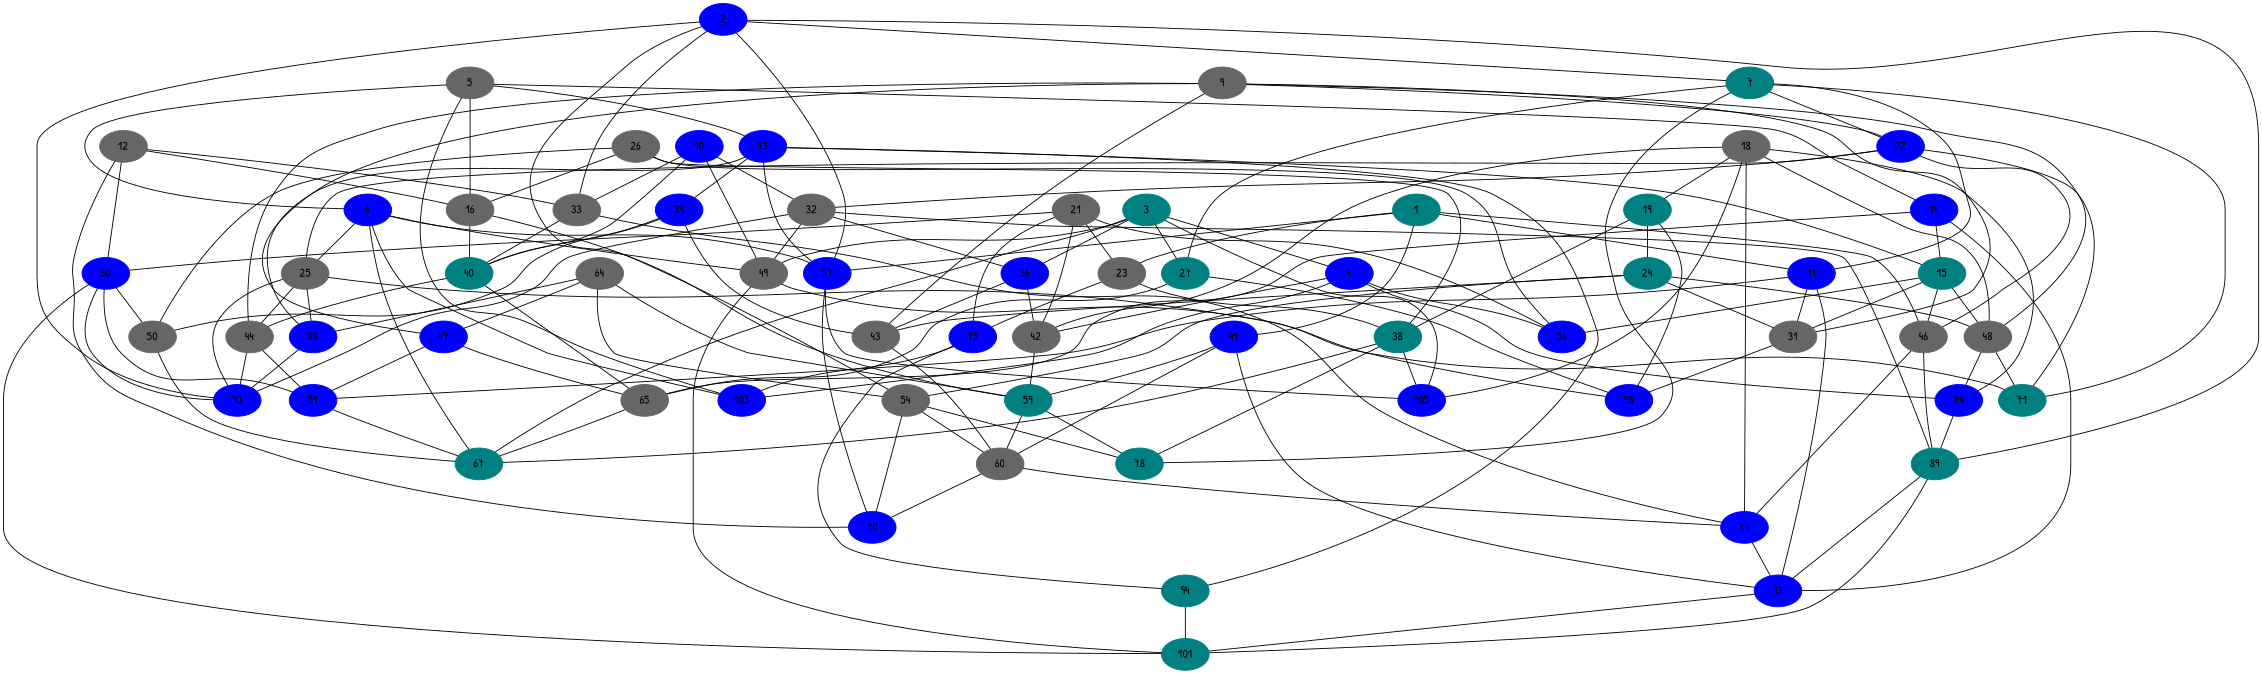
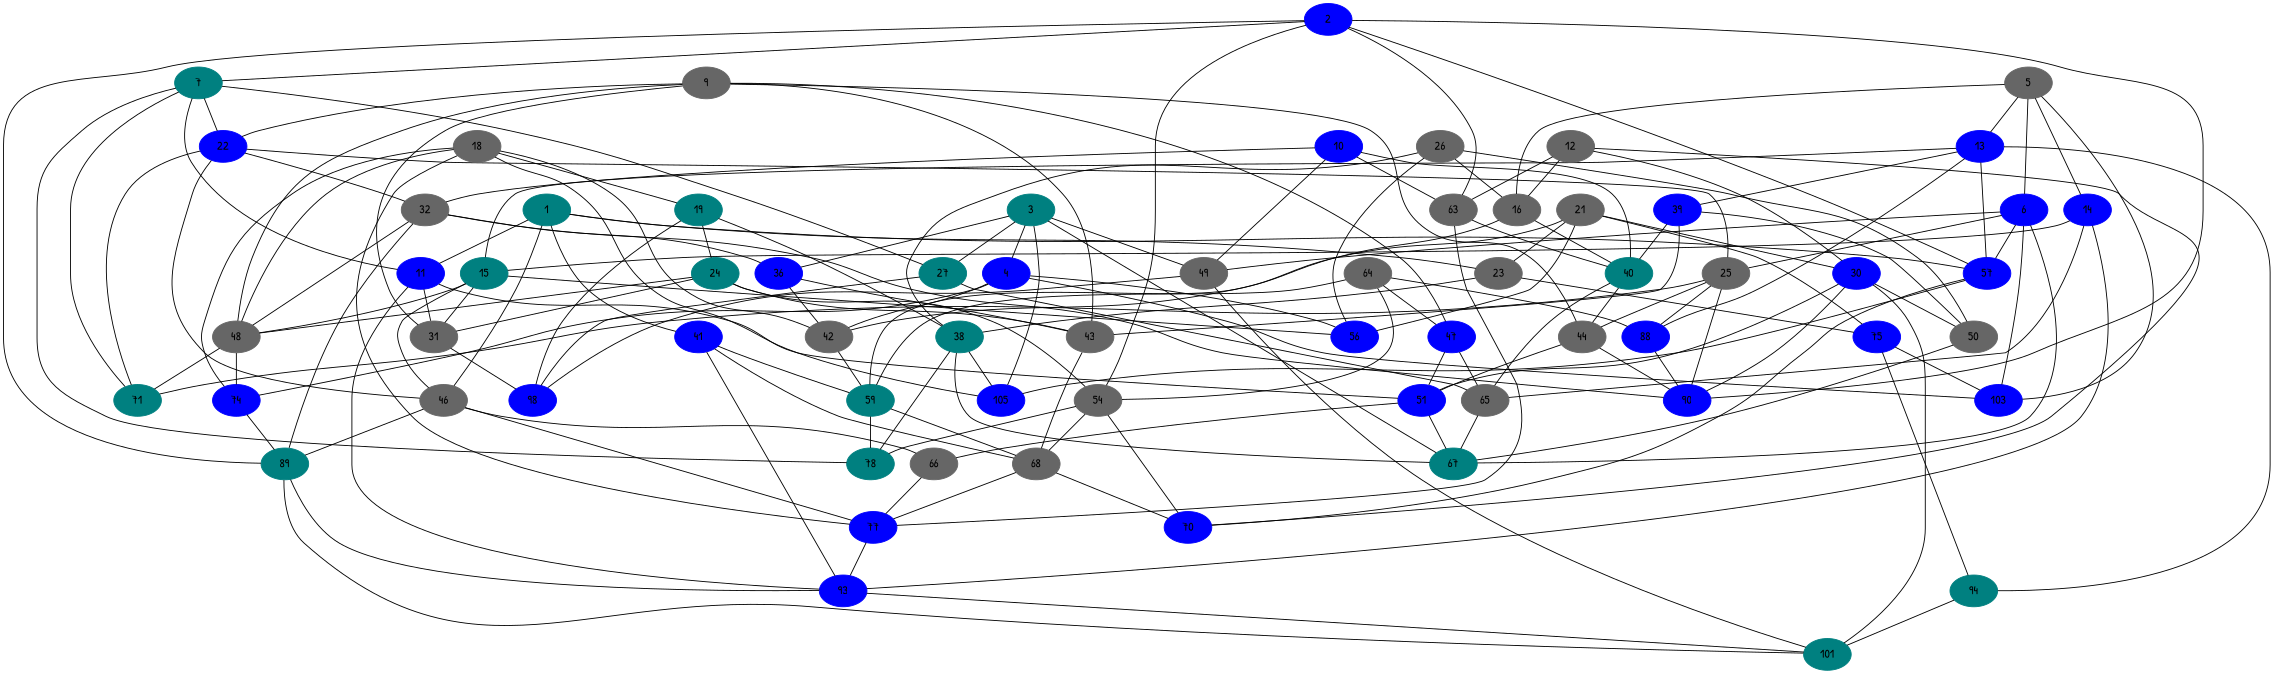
(577, 210) -> (1453, 210)
(793, 235) -> (331, 273)
none -> (934, 464)
(1000, 464) -> (1036, 464)
